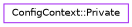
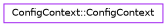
(66, 13) -> (83, 13)
